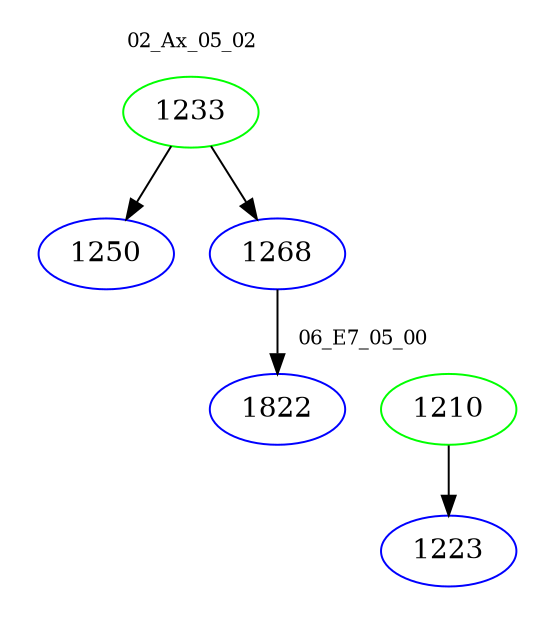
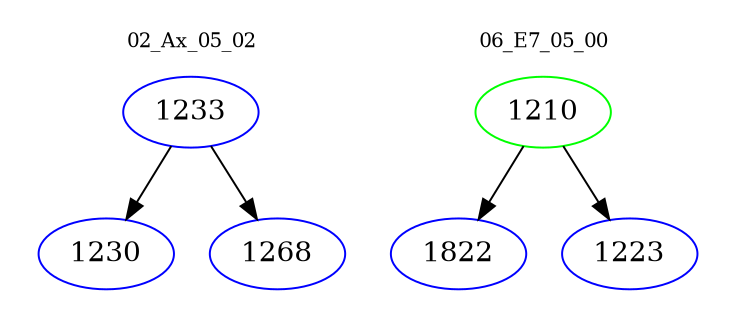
(191, 112) -> (191, 112)
(106, 254) -> (106, 254)
(277, 333) -> (506, 174)
